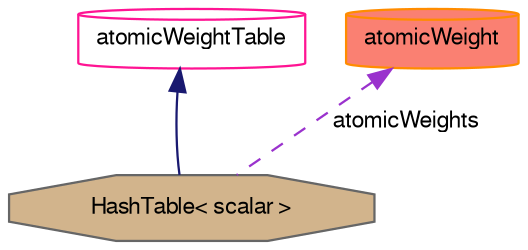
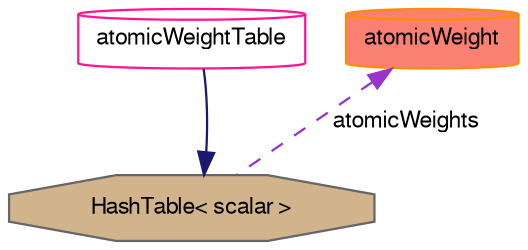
(177, 133) -> (207, 110)
